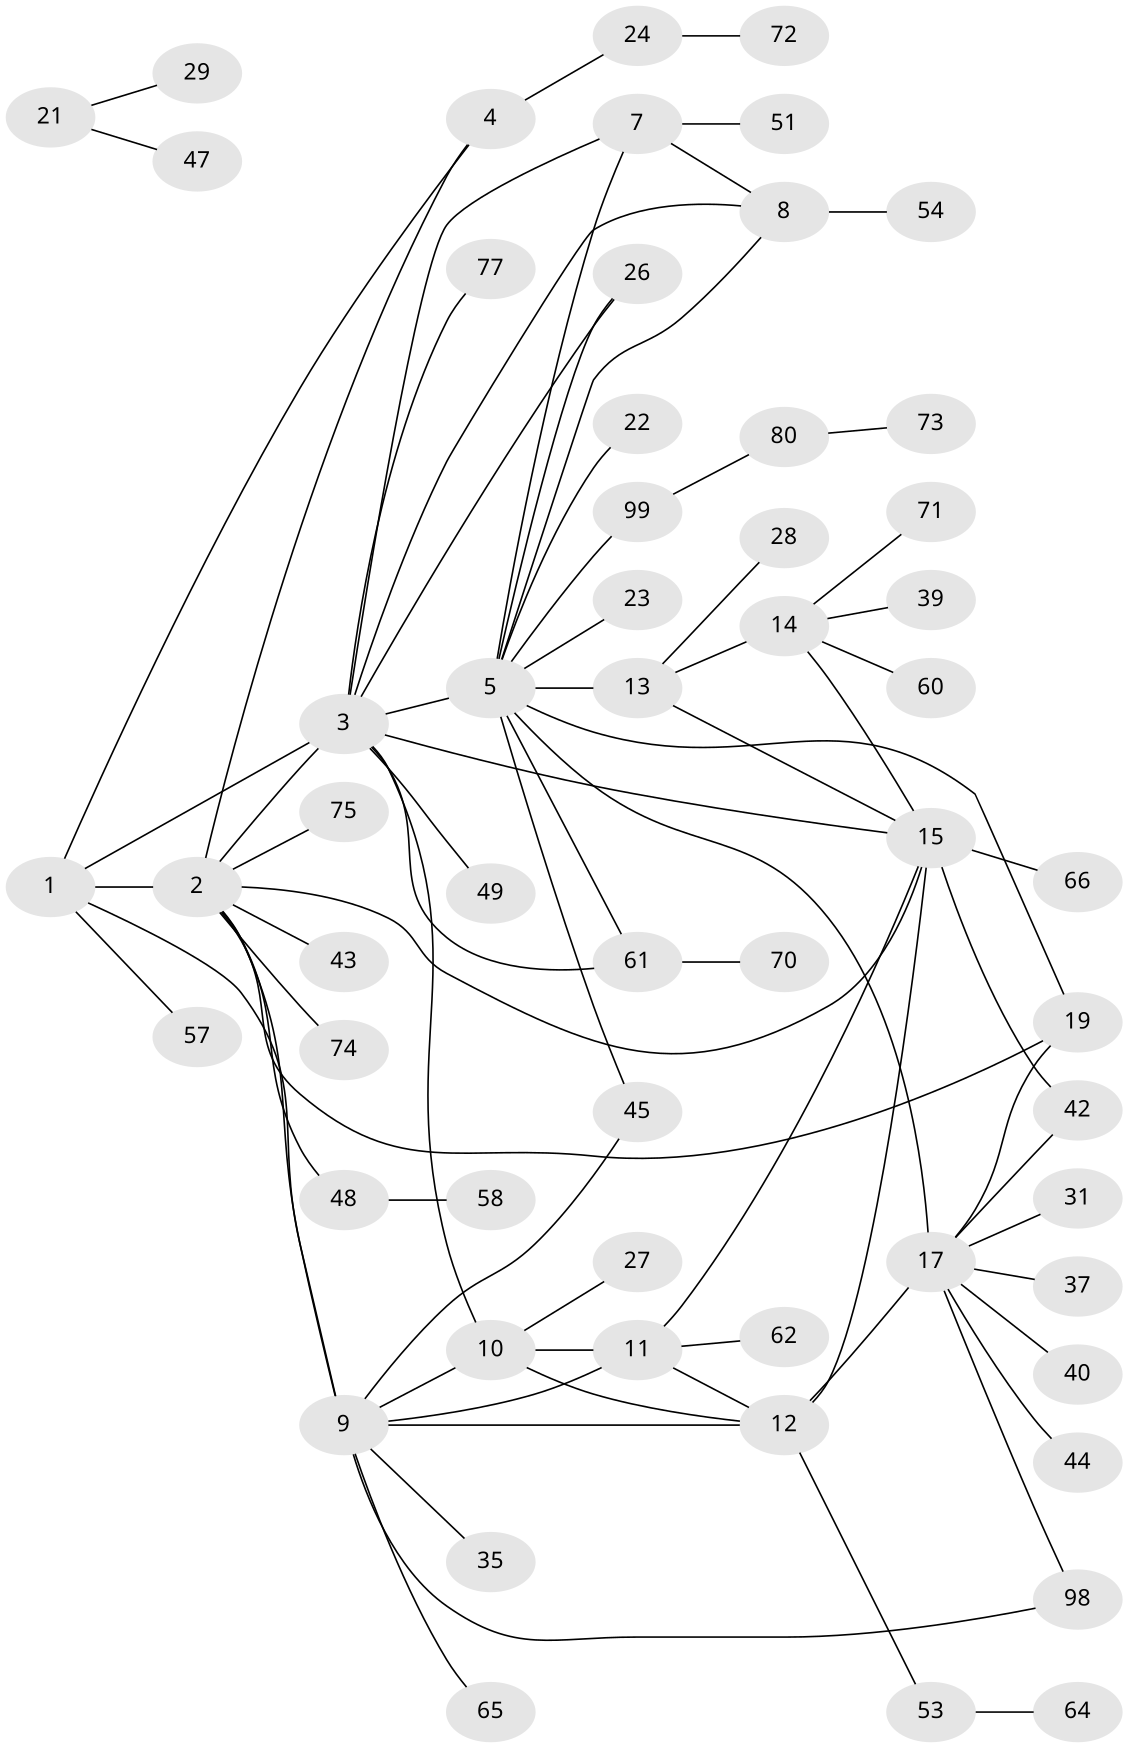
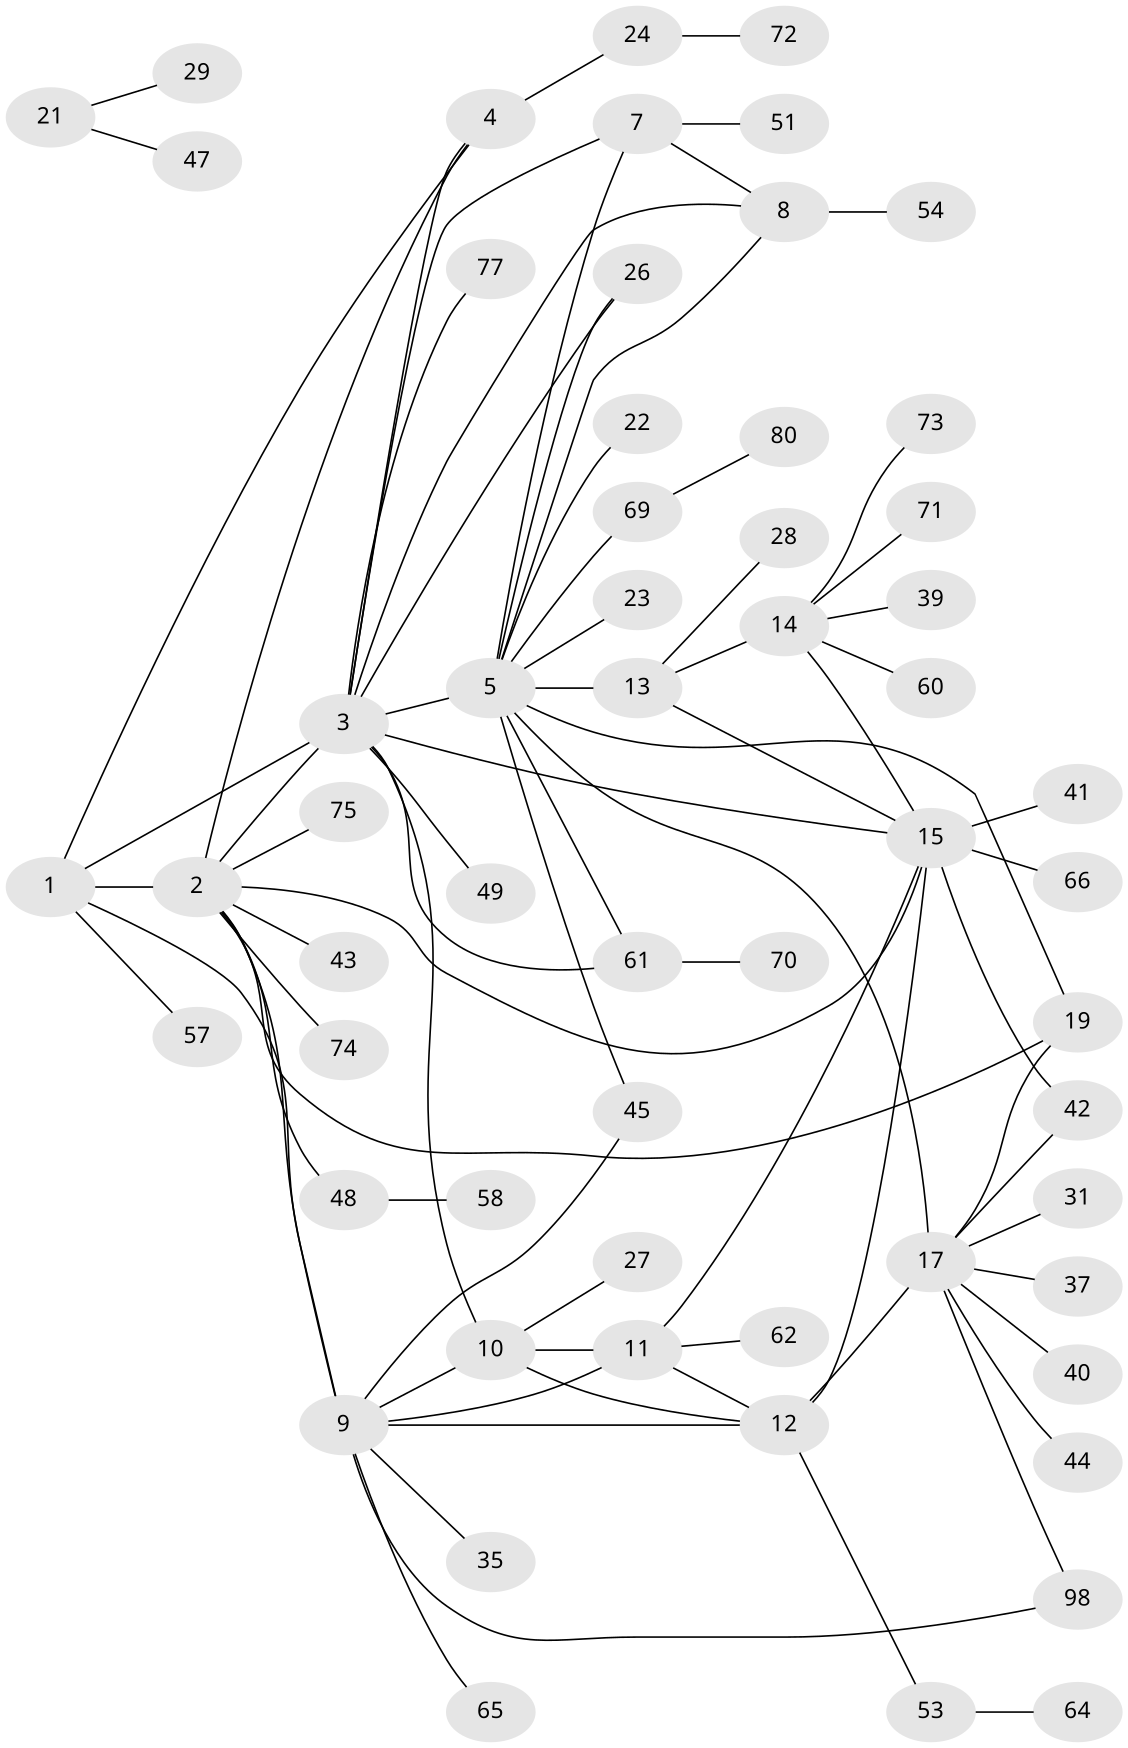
none -> (396, 415)
(858, 430) -> (858, 525)
(638, 512) -> (638, 512)
none -> (1078, 794)
